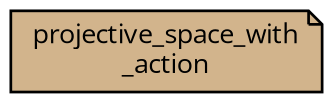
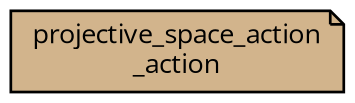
(166, 51) -> (177, 51)
